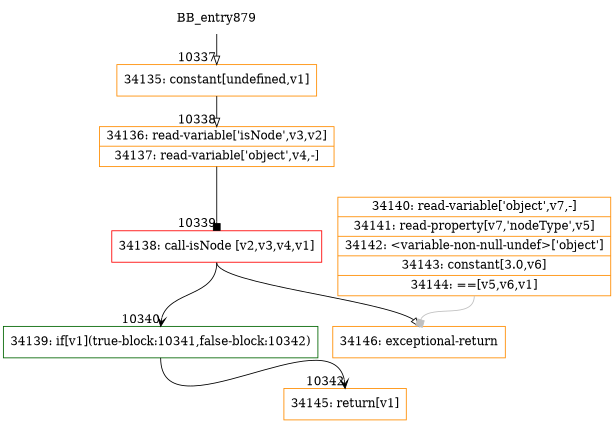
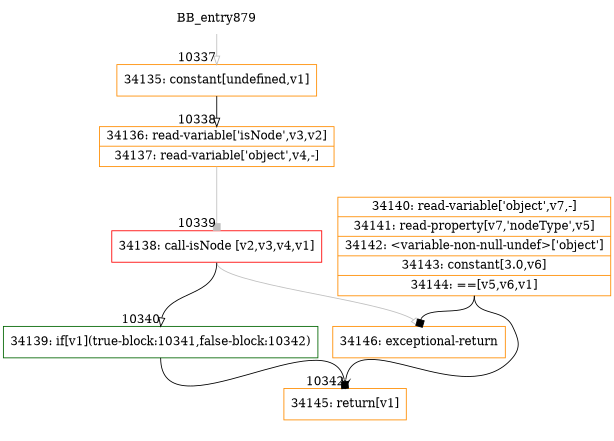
(217, 45) -> (217, 45)
(217, 194) -> (217, 194)
(193, 293) -> (193, 293)
(314, 294) -> (314, 294)
(451, 311) -> (451, 311)
(249, 374) -> (249, 374)
none -> (469, 376)
